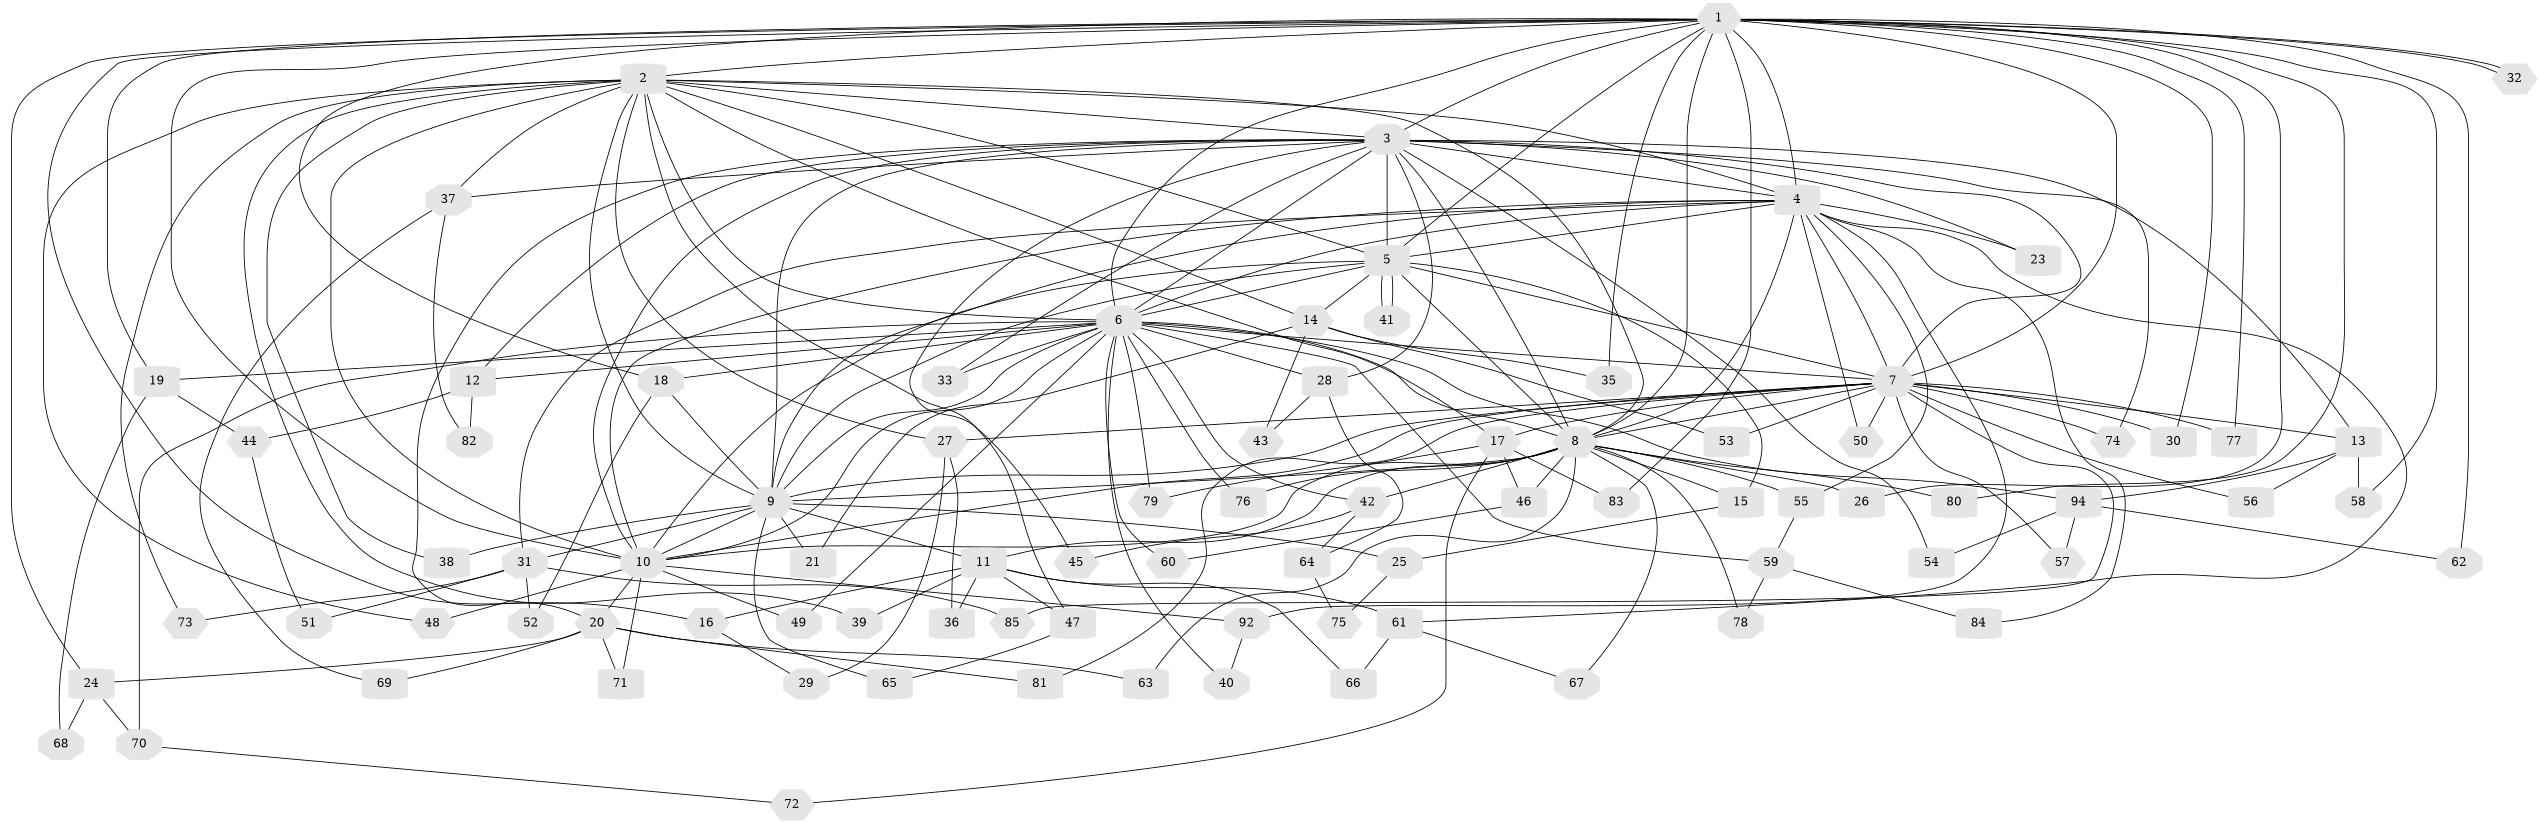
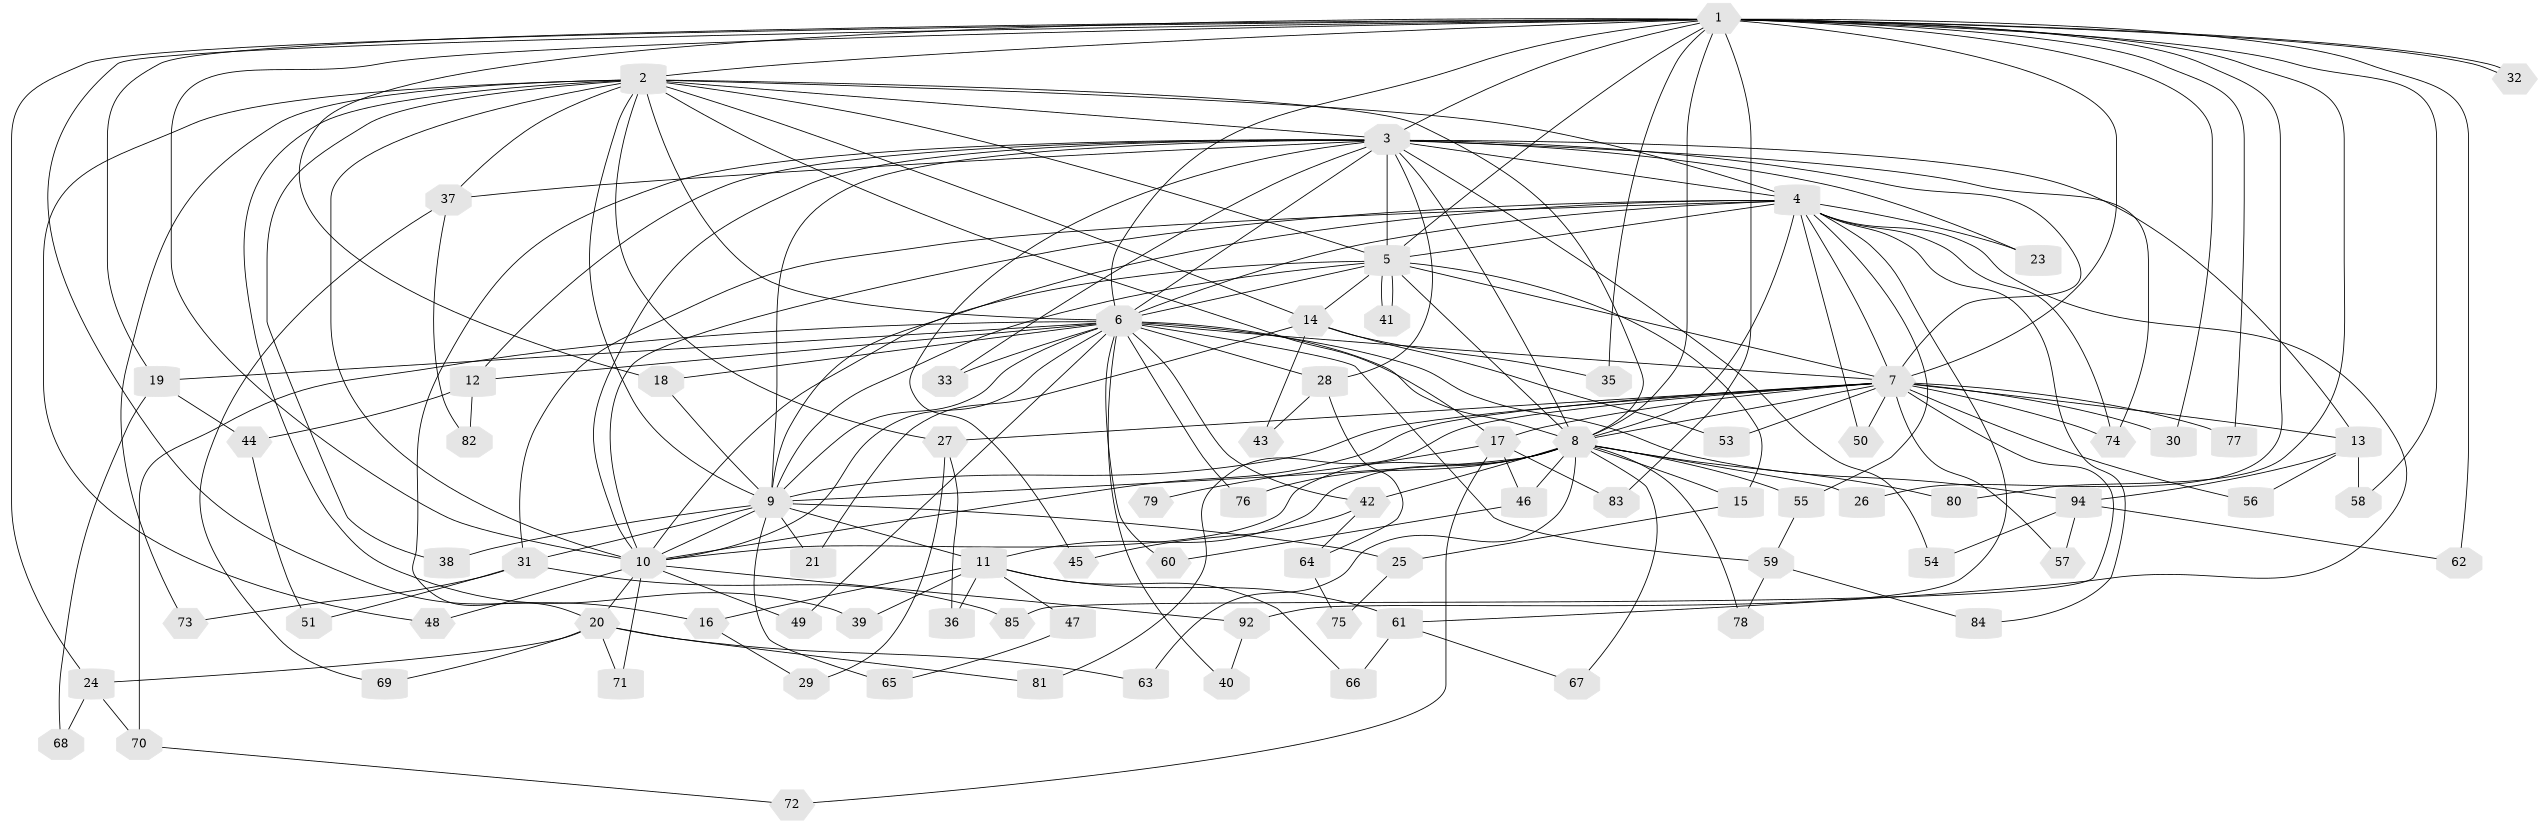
(1779, 101) -> (1998, 283)
(860, 368) -> none
(1139, 411) -> none
(531, 623) -> none
